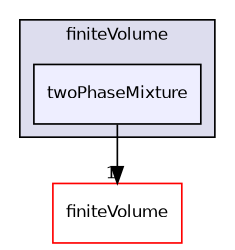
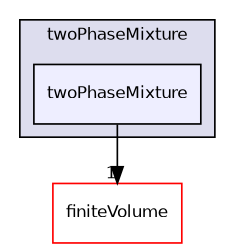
(117, 36) -> (117, 36)
